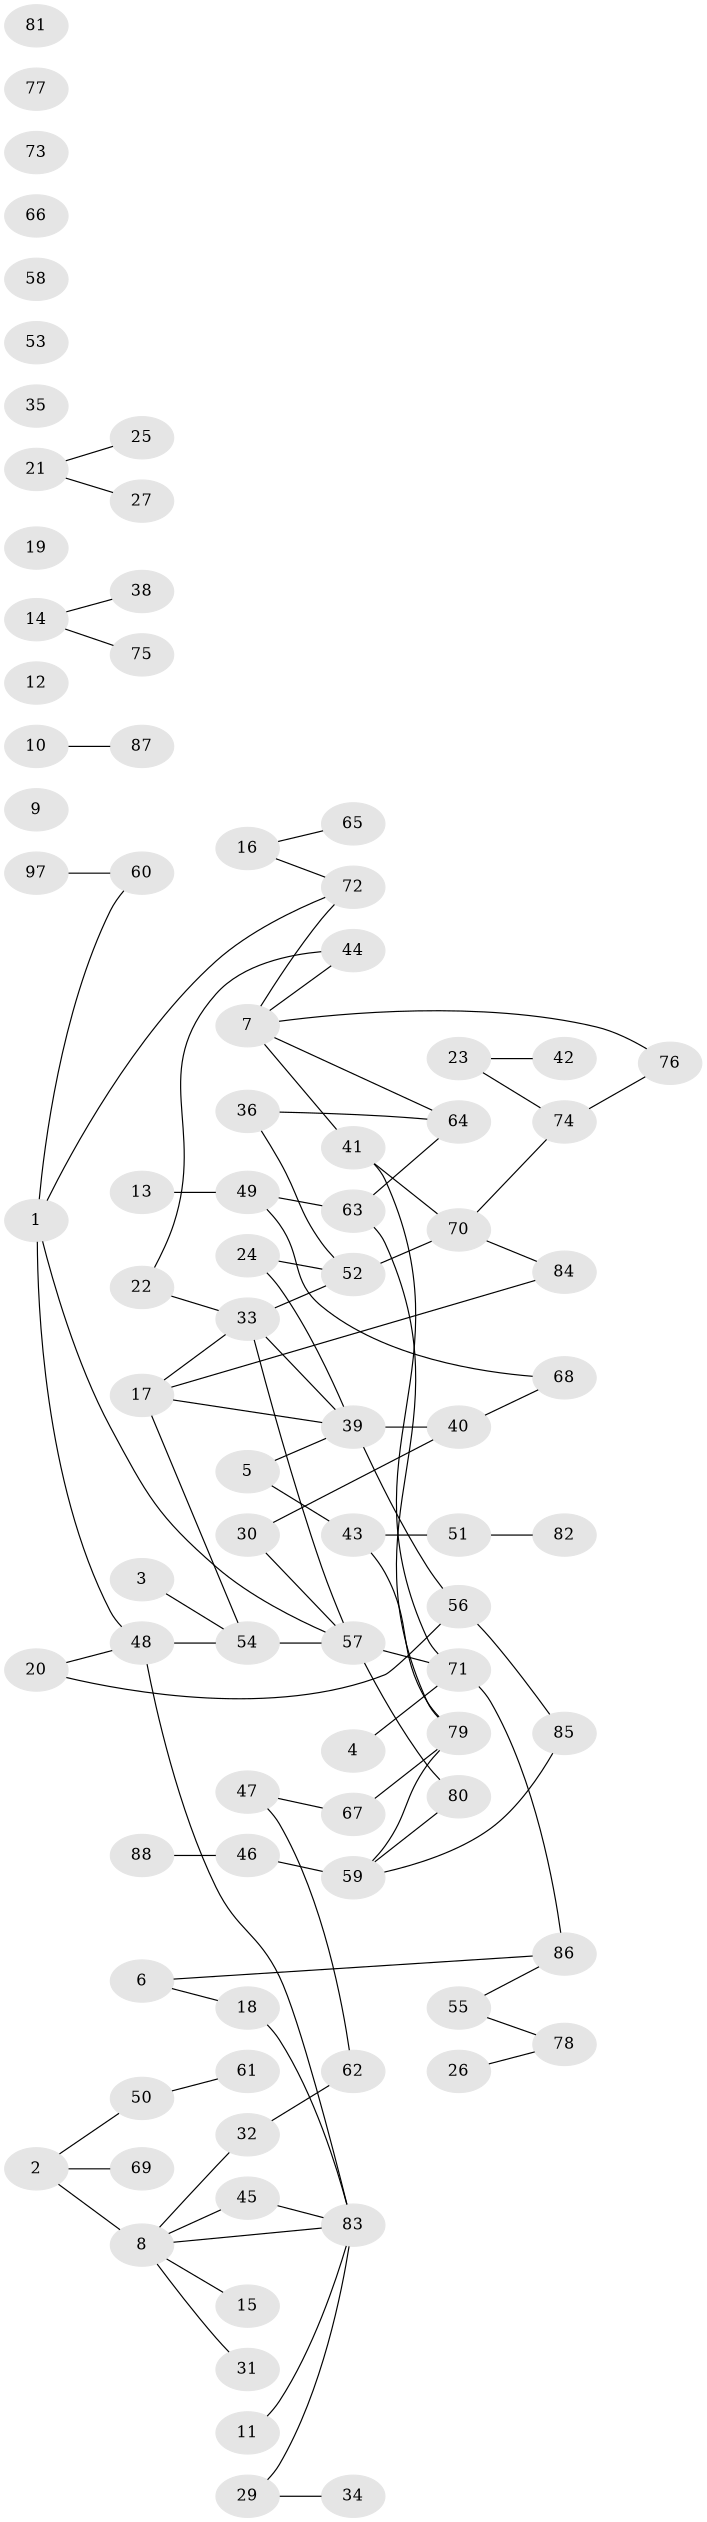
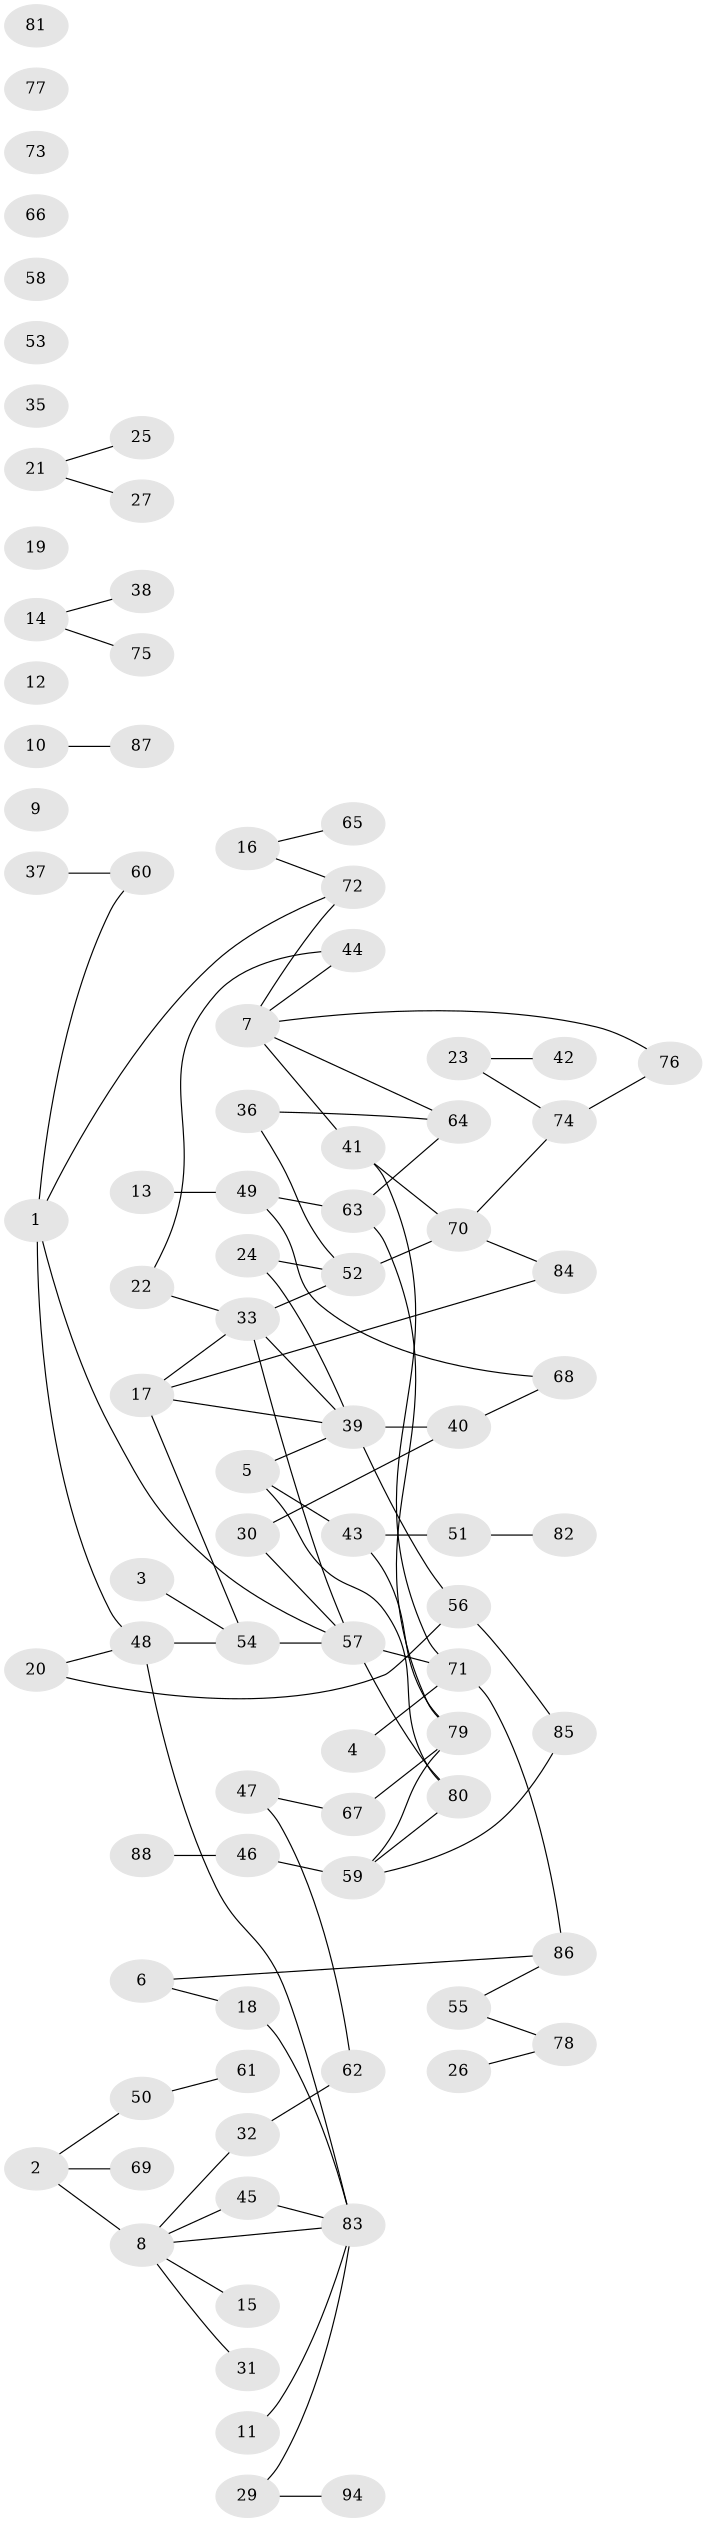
(36, 873) -> (36, 873)
none -> (387, 1614)
(353, 2496) -> (353, 2496)
